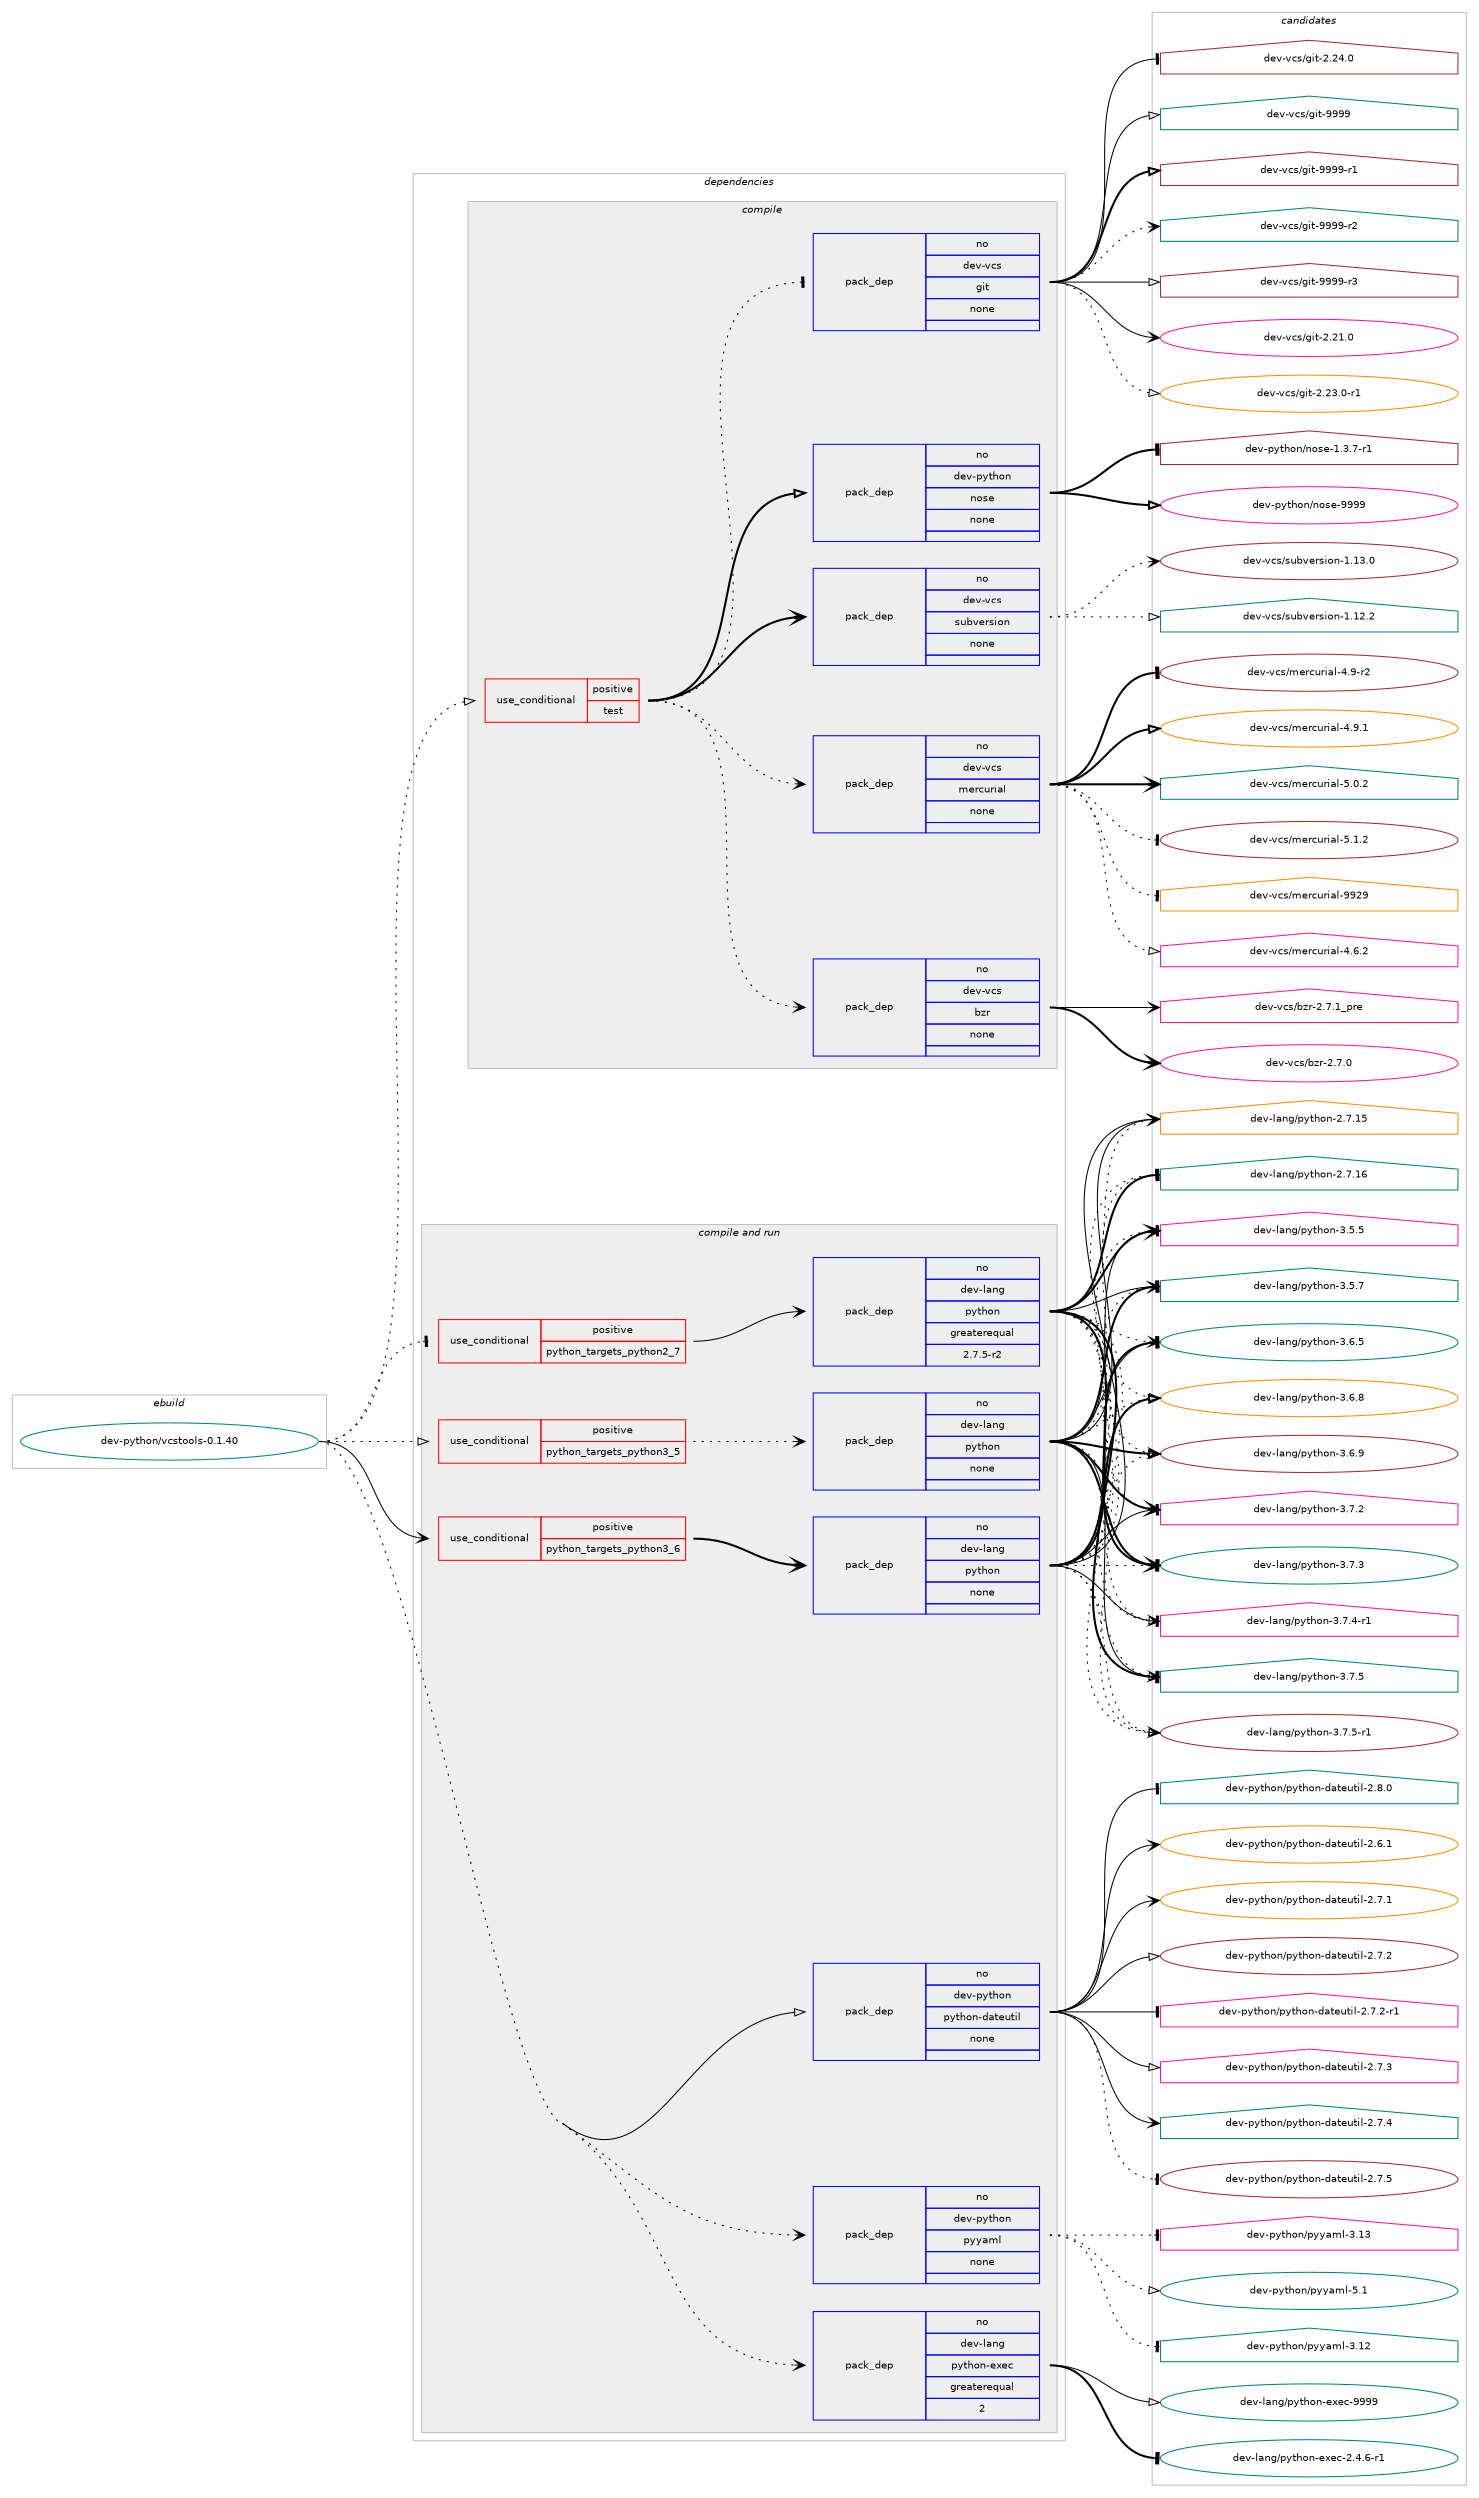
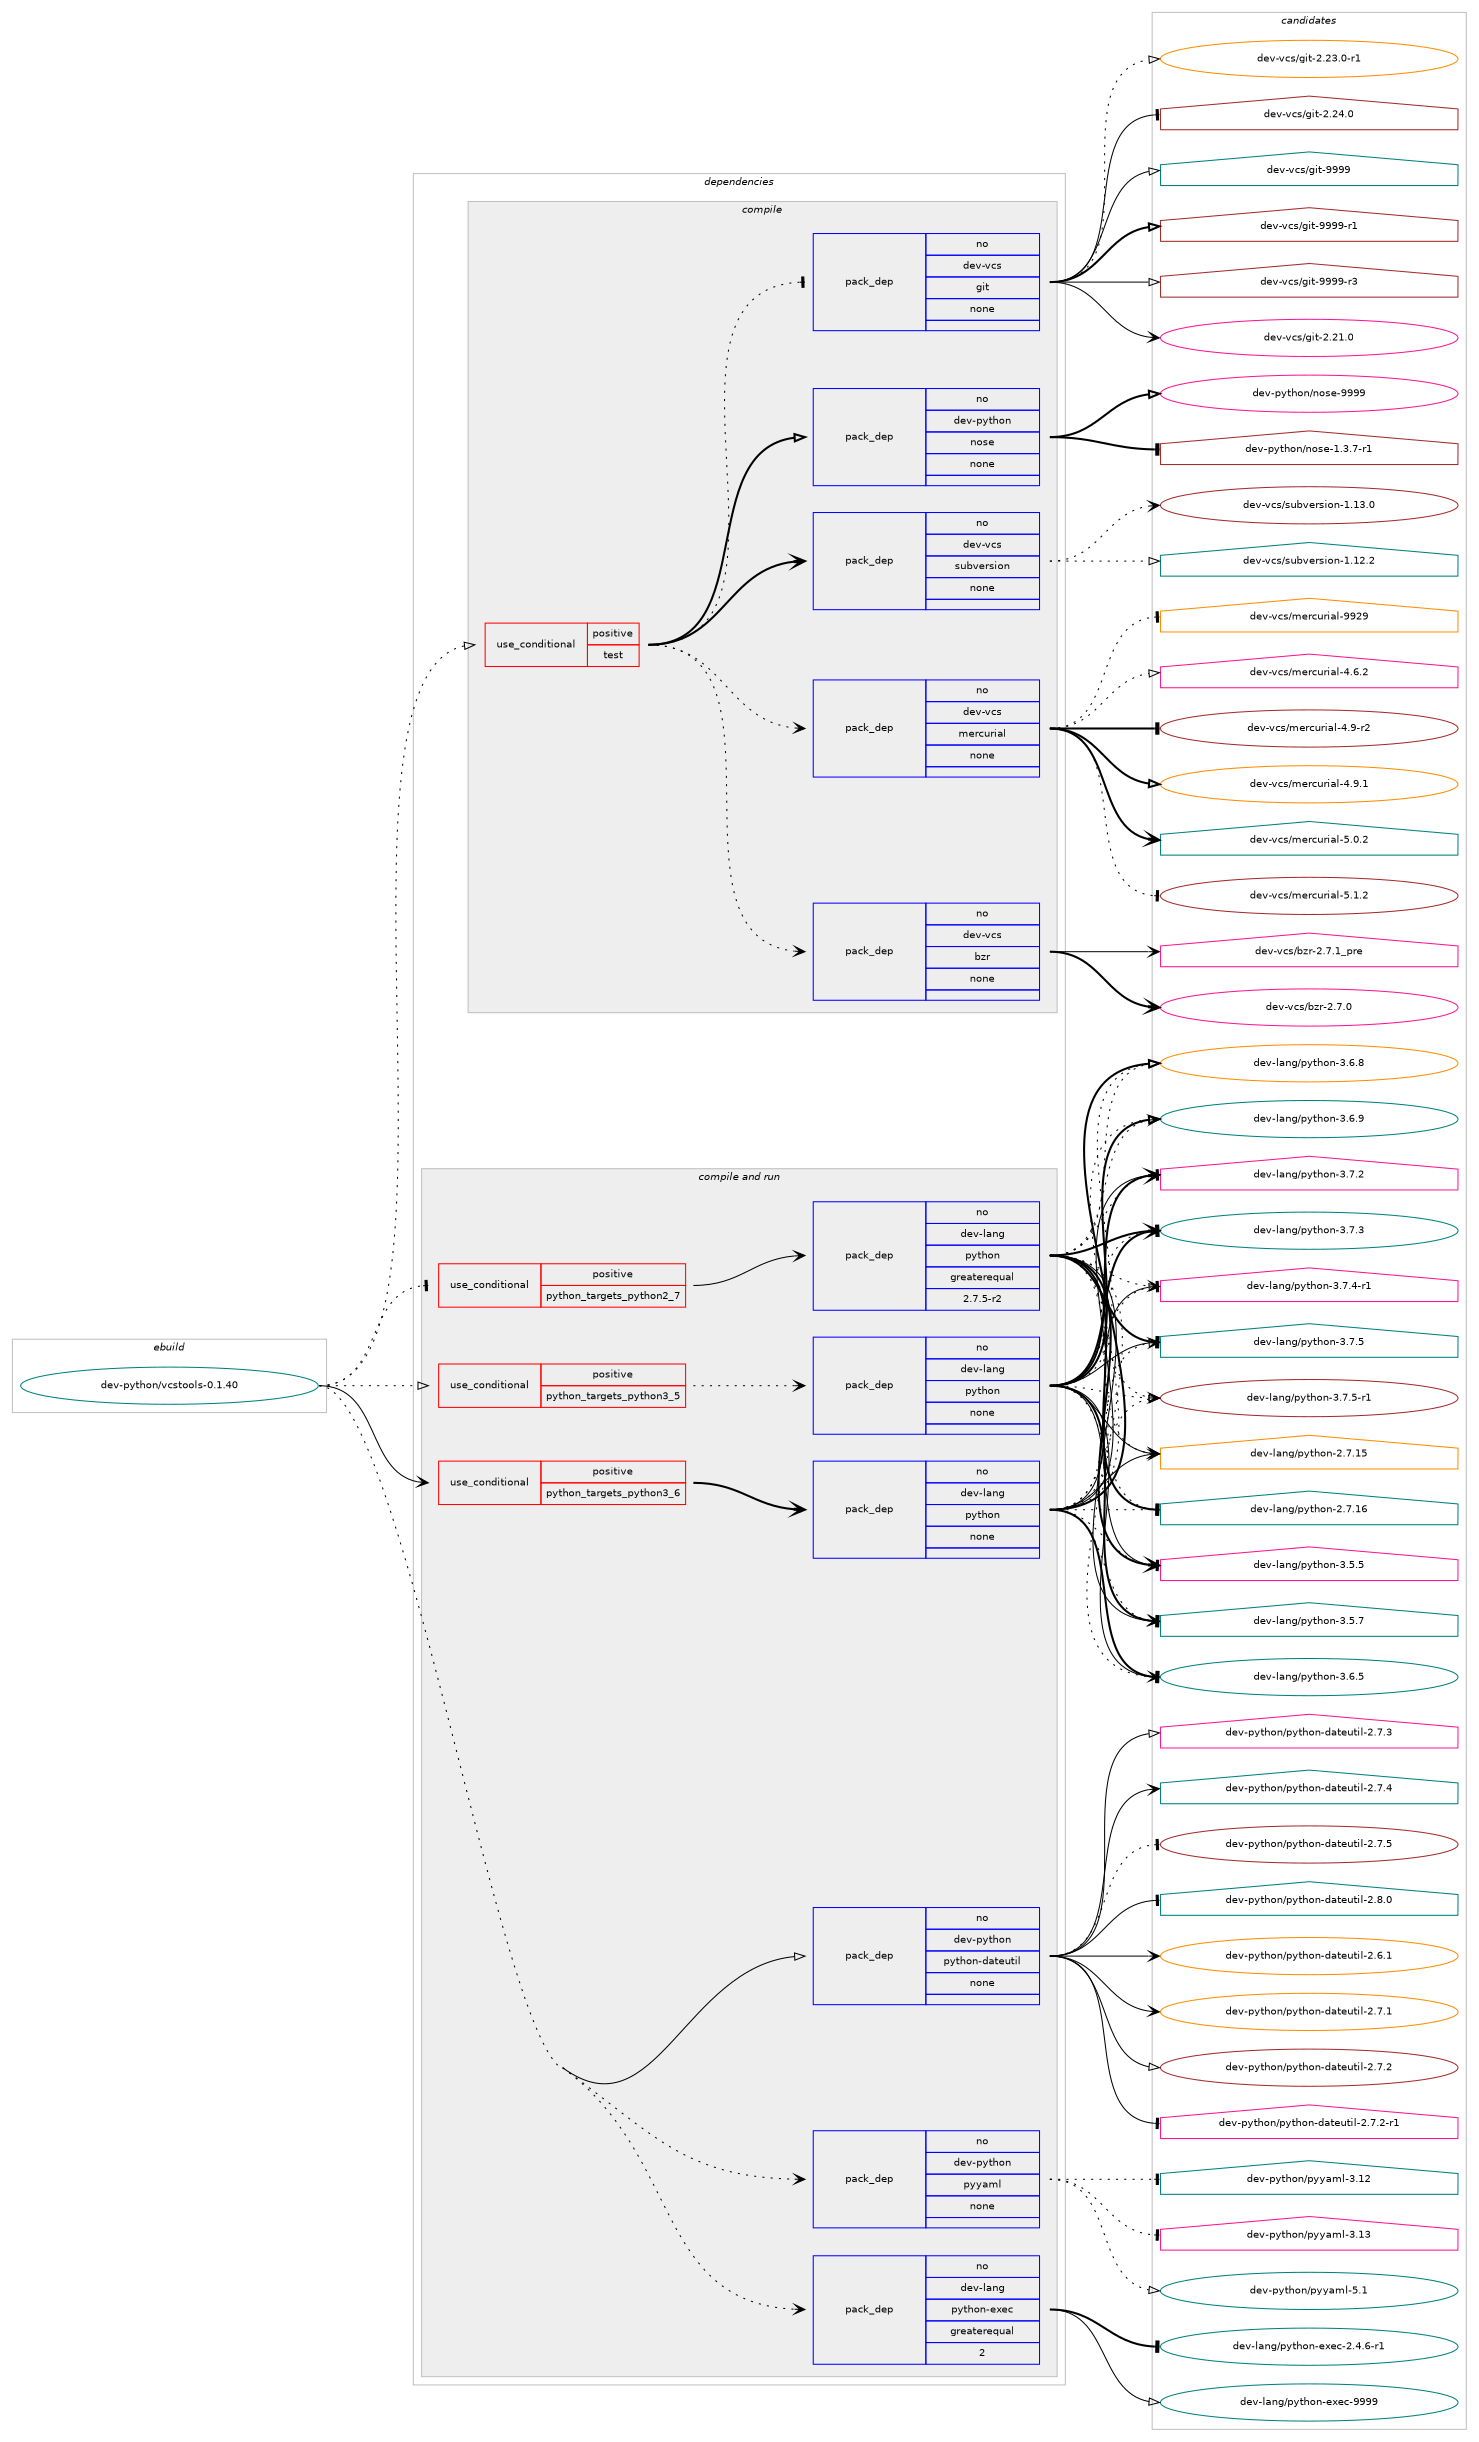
(1309, 226) -> none
(1309, 1454) -> (1309, 1119)
